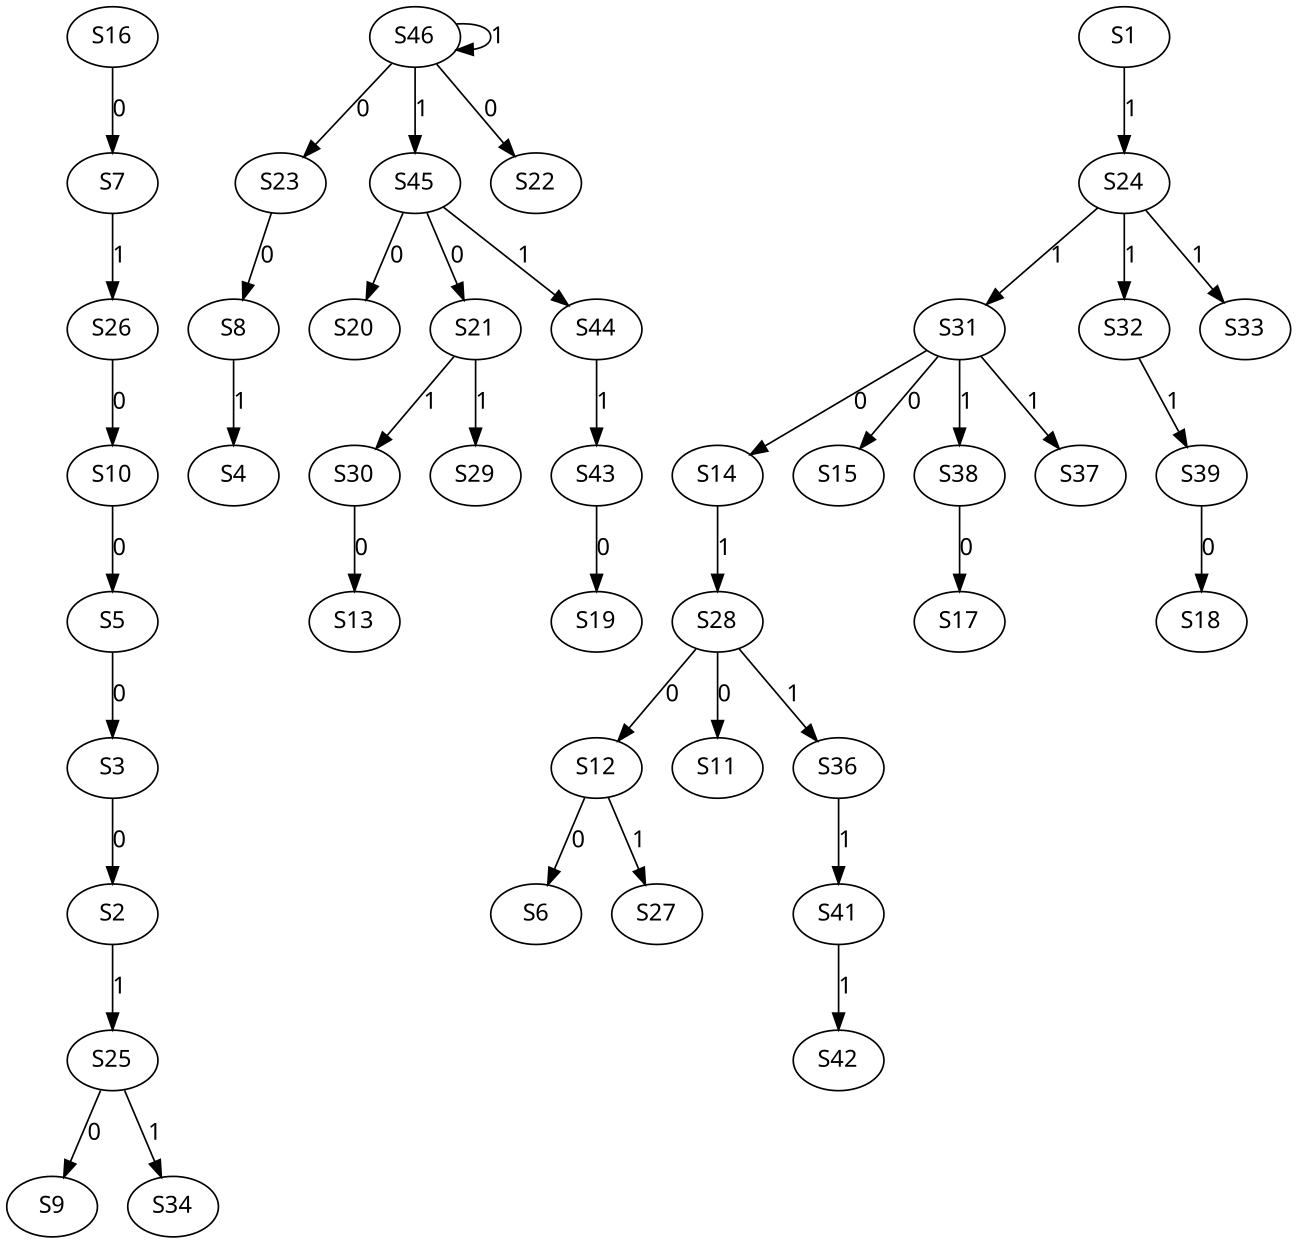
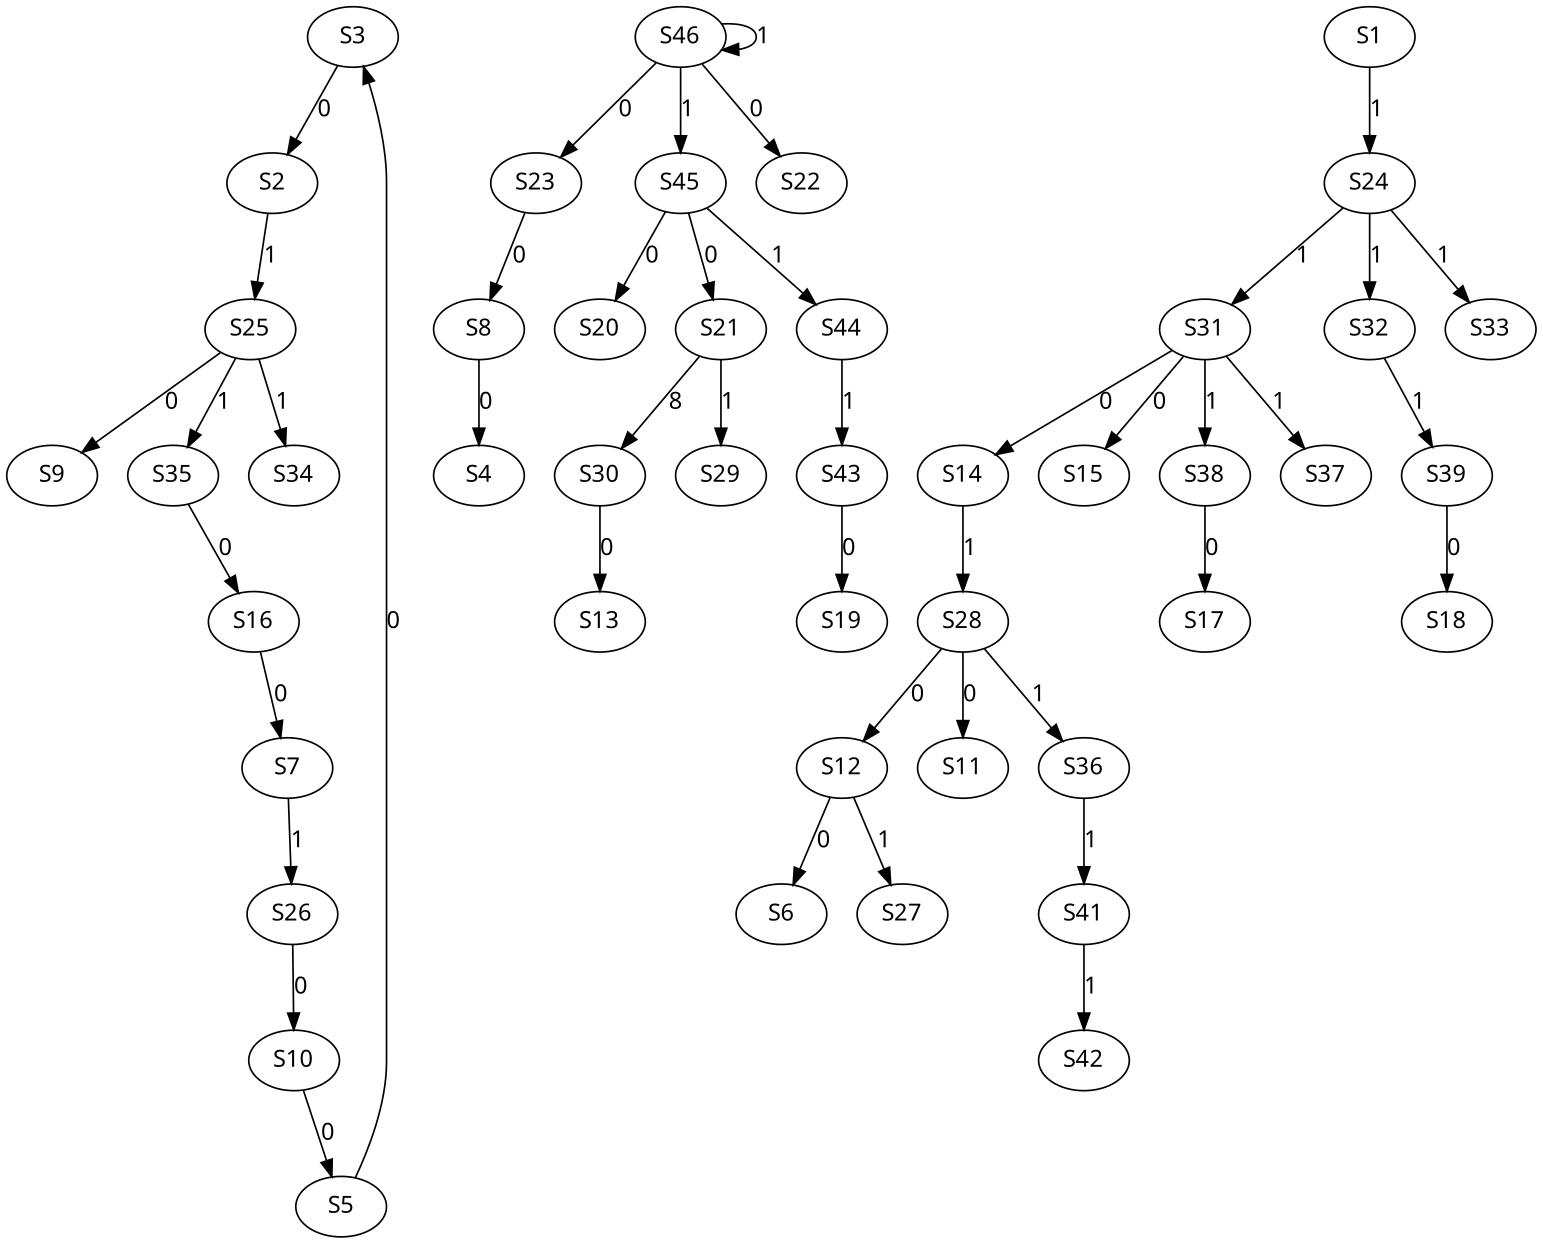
(241, 402) -> (487, 402)
(431, 402) -> (676, 402)
none -> (173, 476)
